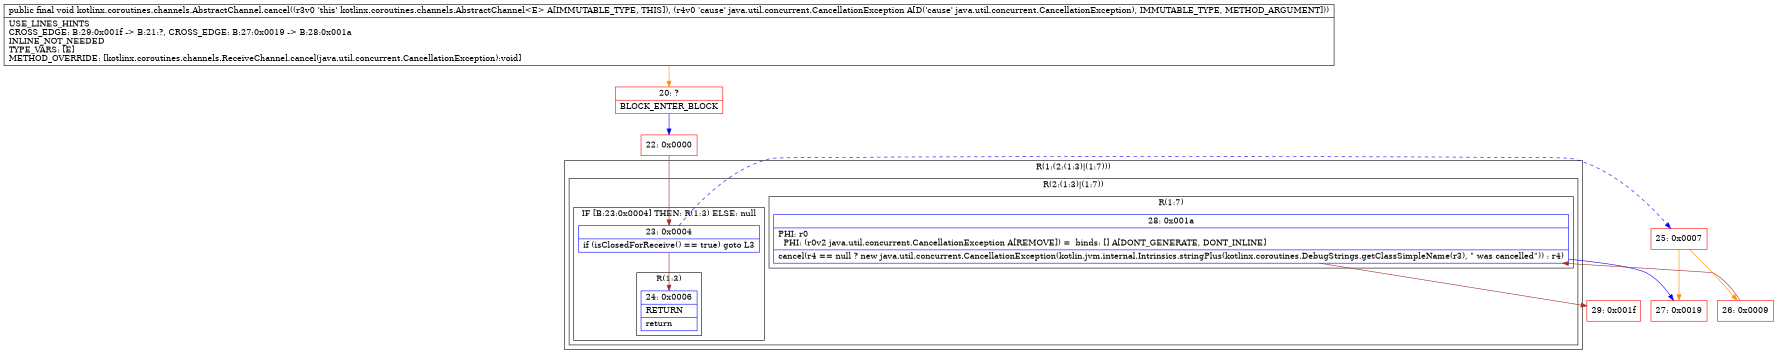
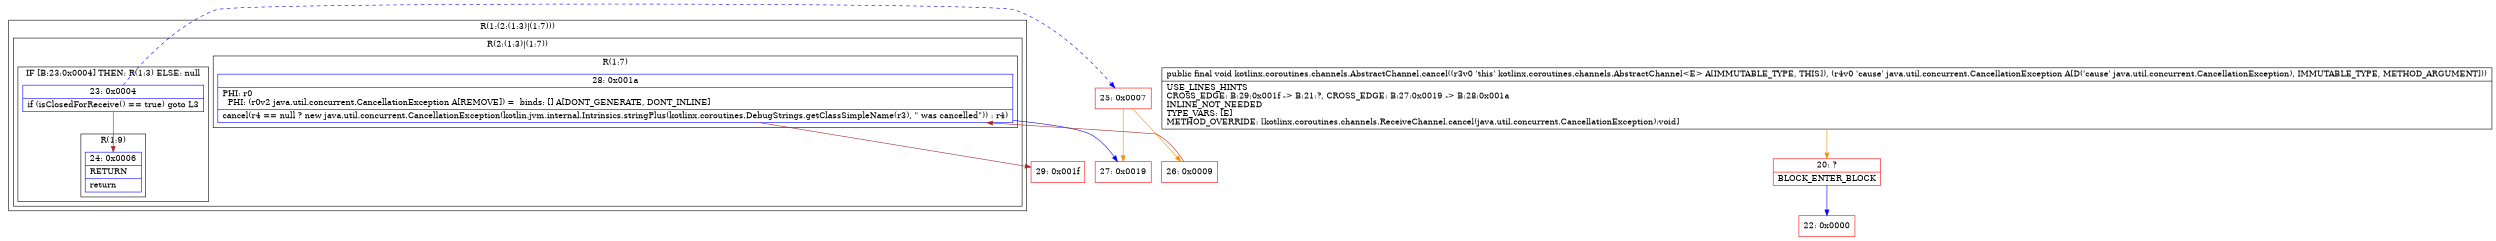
(669, 188) -> none
(669, 279) -> (113, 141)
